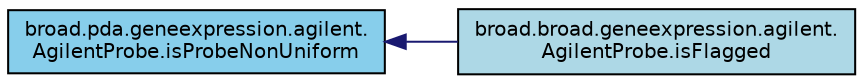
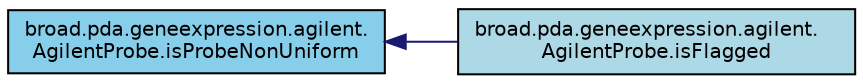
(657, 42) -> (657, 42)
